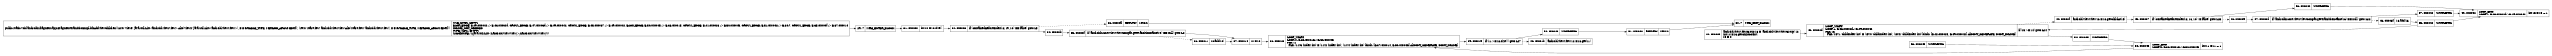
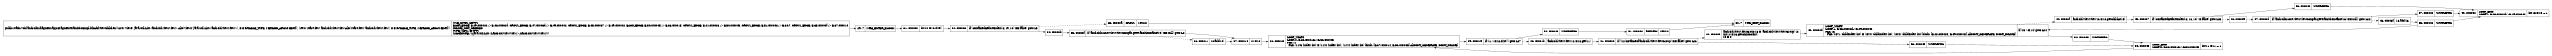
(1131, 23) -> (1130, 23)
none -> (1648, 42)
